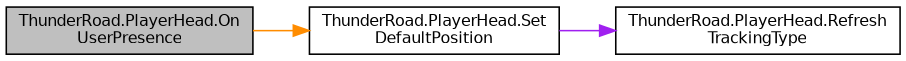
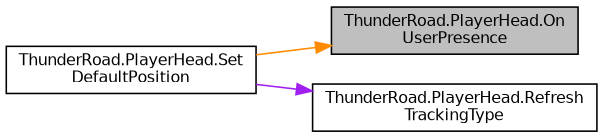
(273, 31) -> (286, 51)
